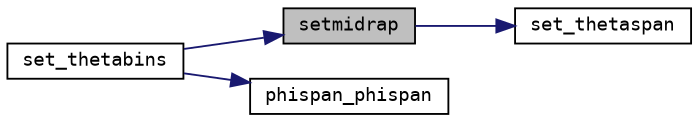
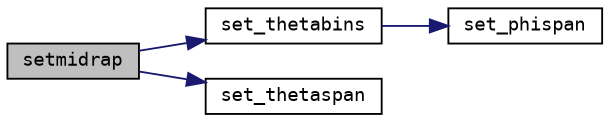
(224, 43) -> (163, 47)
(349, 96) -> (525, 26)
